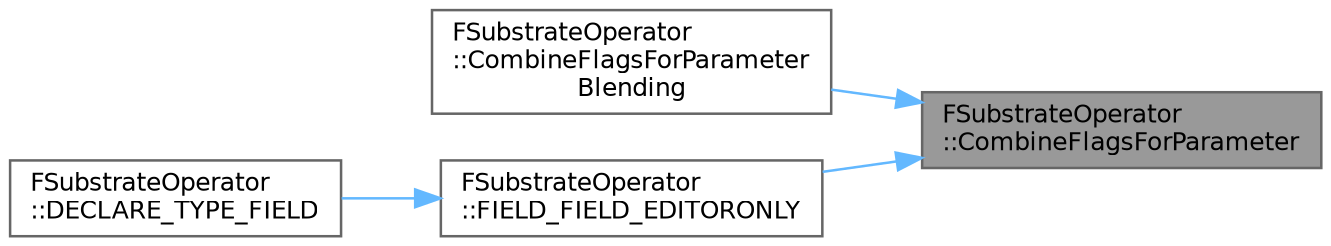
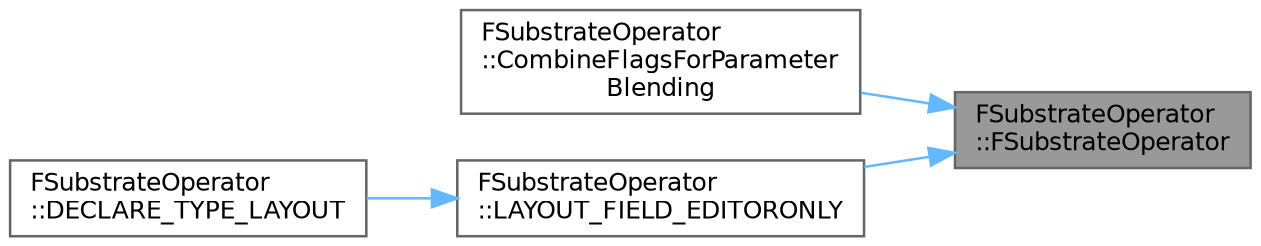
(1122, 130) -> (1103, 130)
(176, 198) -> (188, 198)
(632, 198) -> (661, 198)
